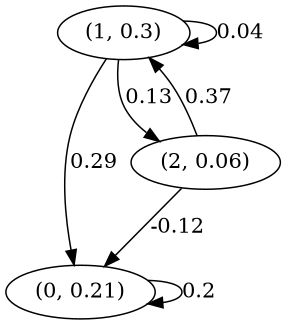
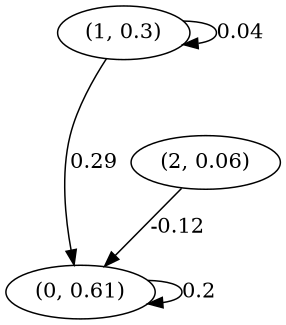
(181, 100) -> none
(122, 101) -> none
(81, 292) -> (81, 292)
